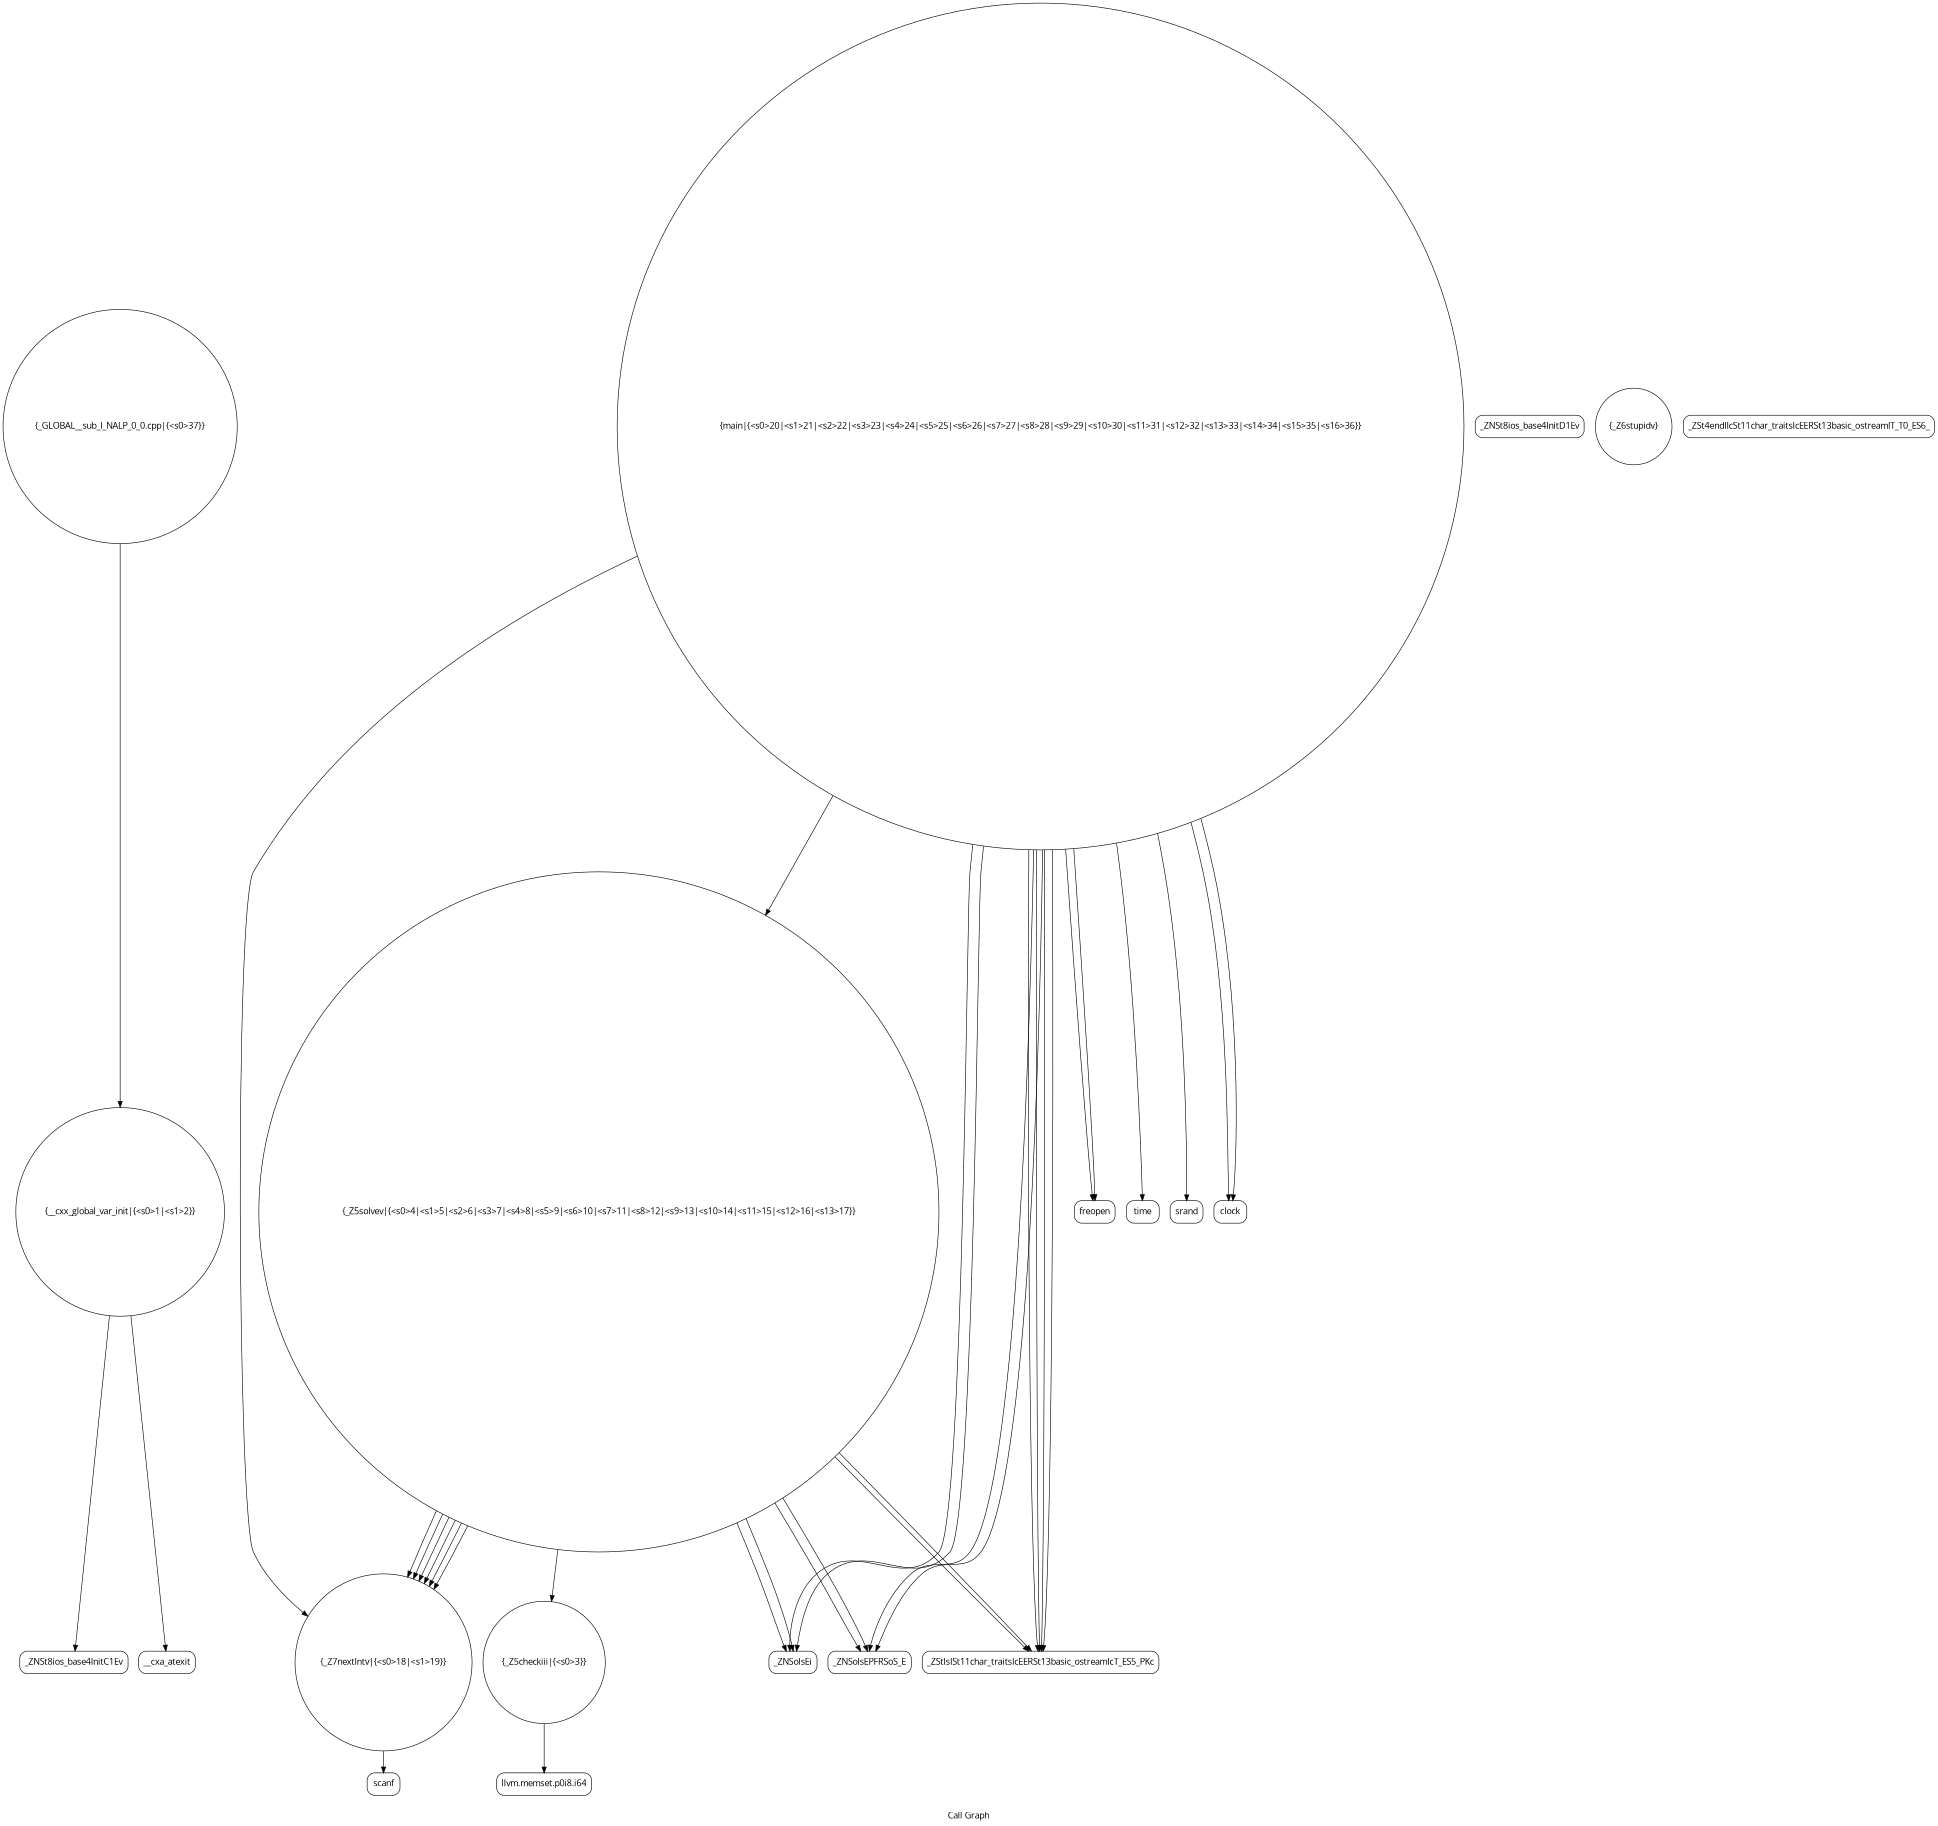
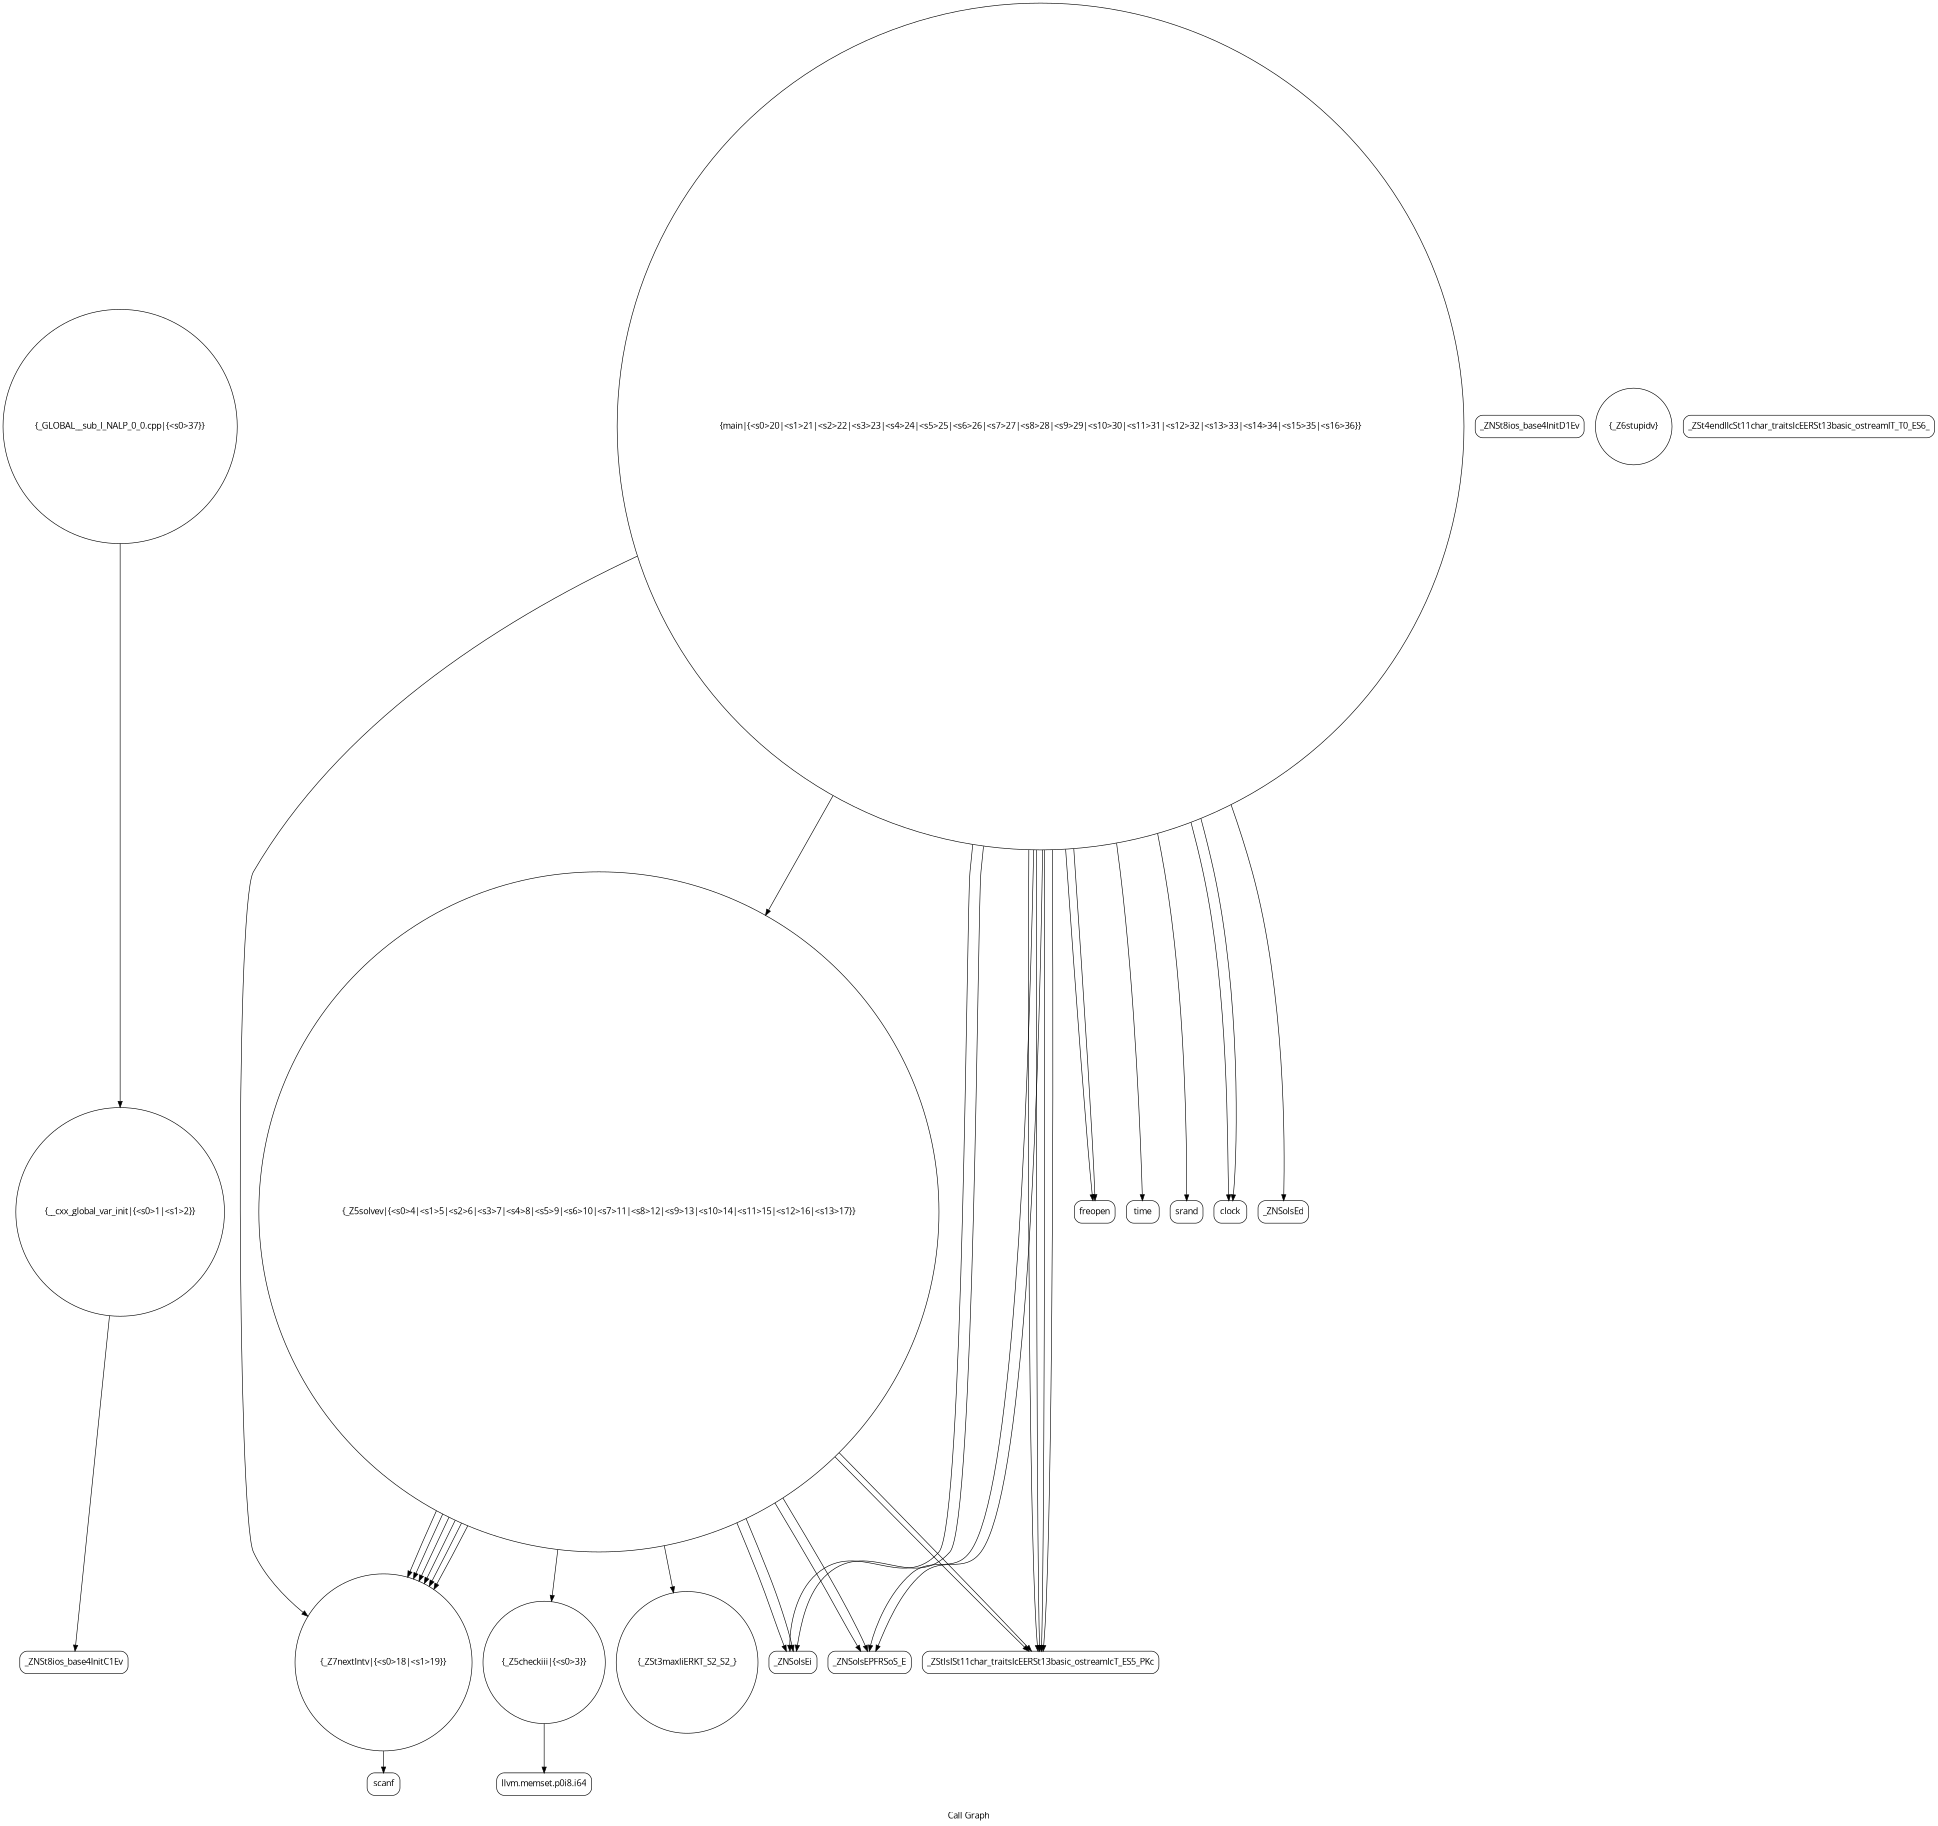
none -> (1283, 1212)
(167, 1662) -> none
none -> (687, 1662)
